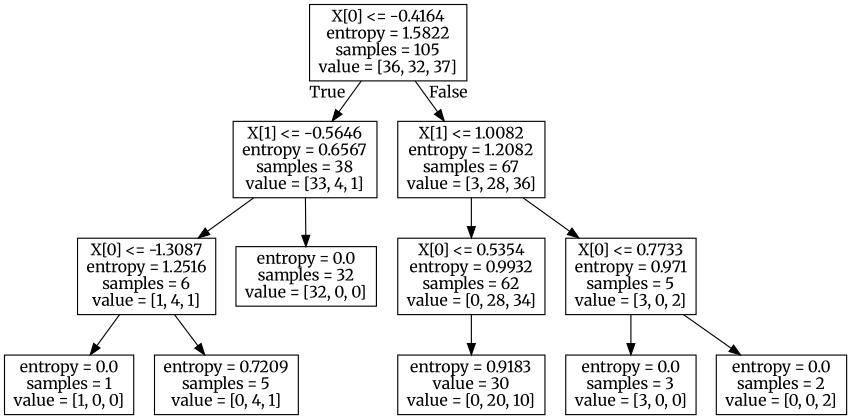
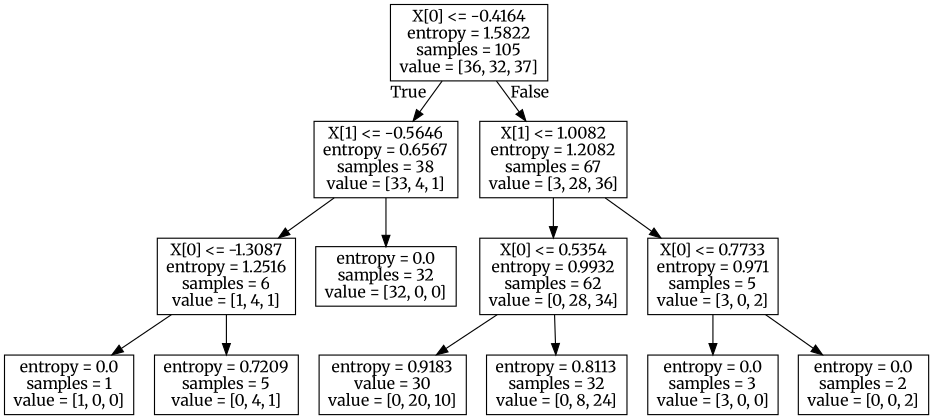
none -> (557, 385)
